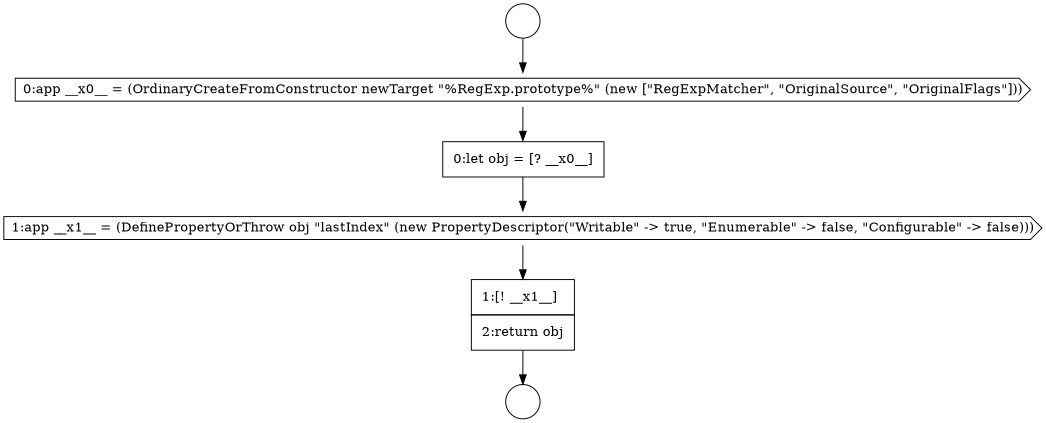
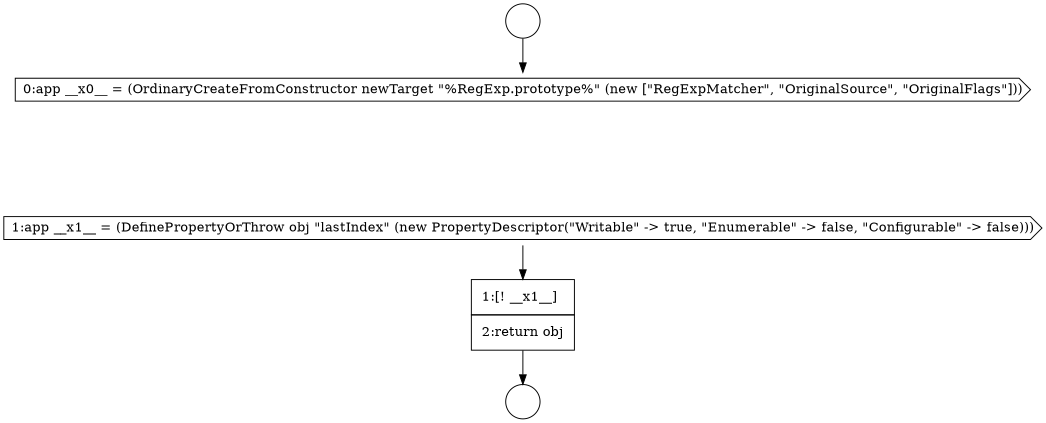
(523, 159) -> none
